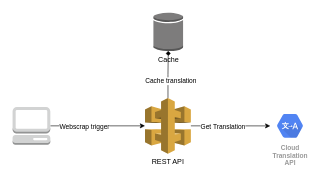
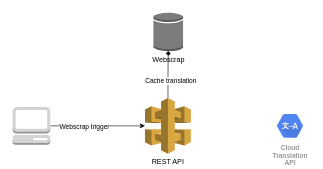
(169, 60) -> (169, 60)
(222, 126) -> none
